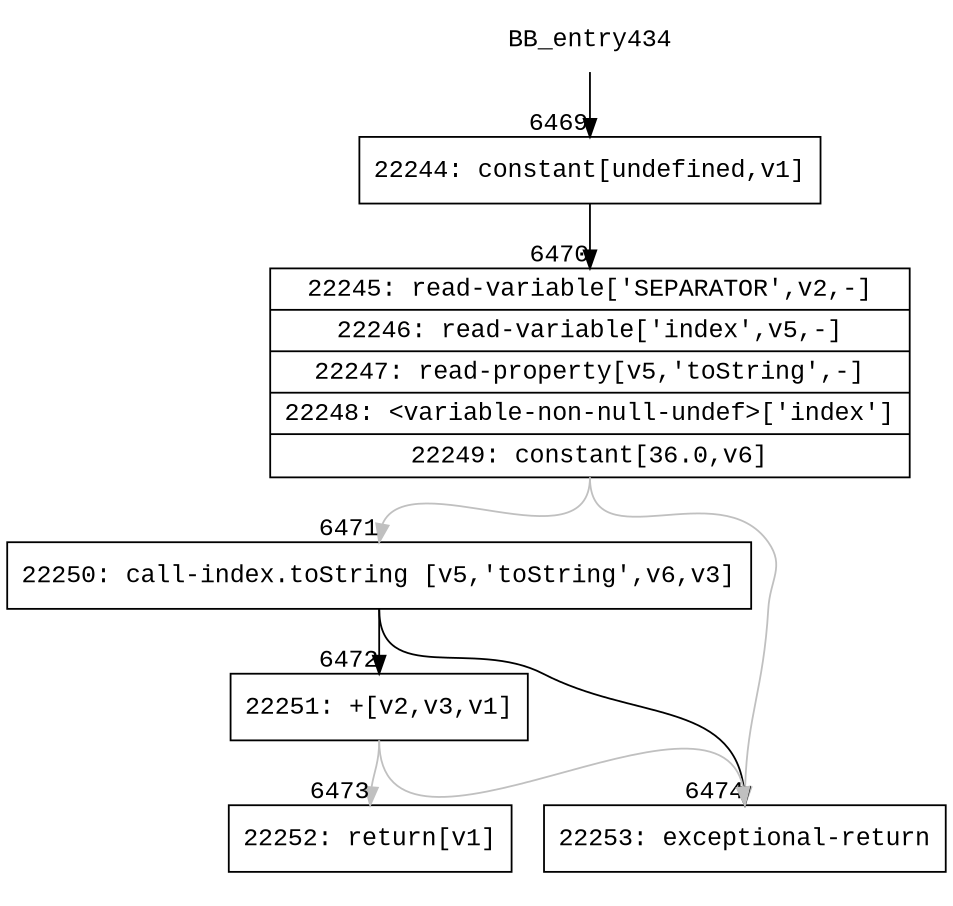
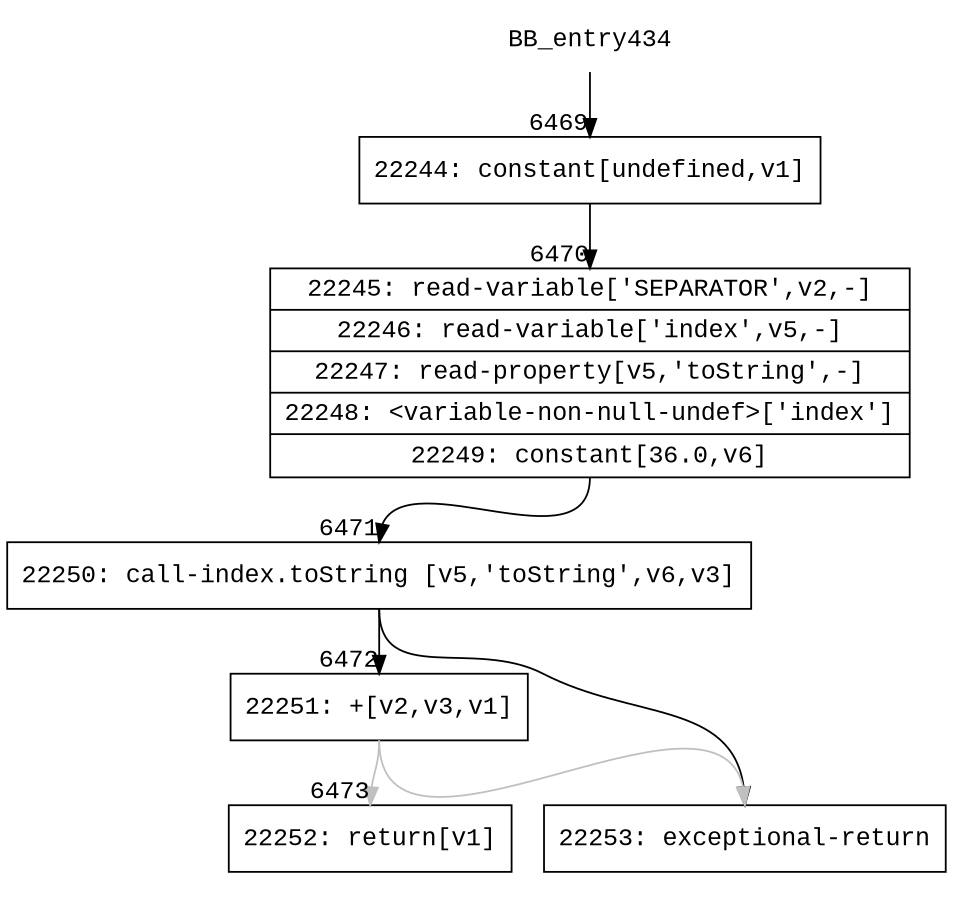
(494, 511) -> (494, 511)
(776, 560) -> none
